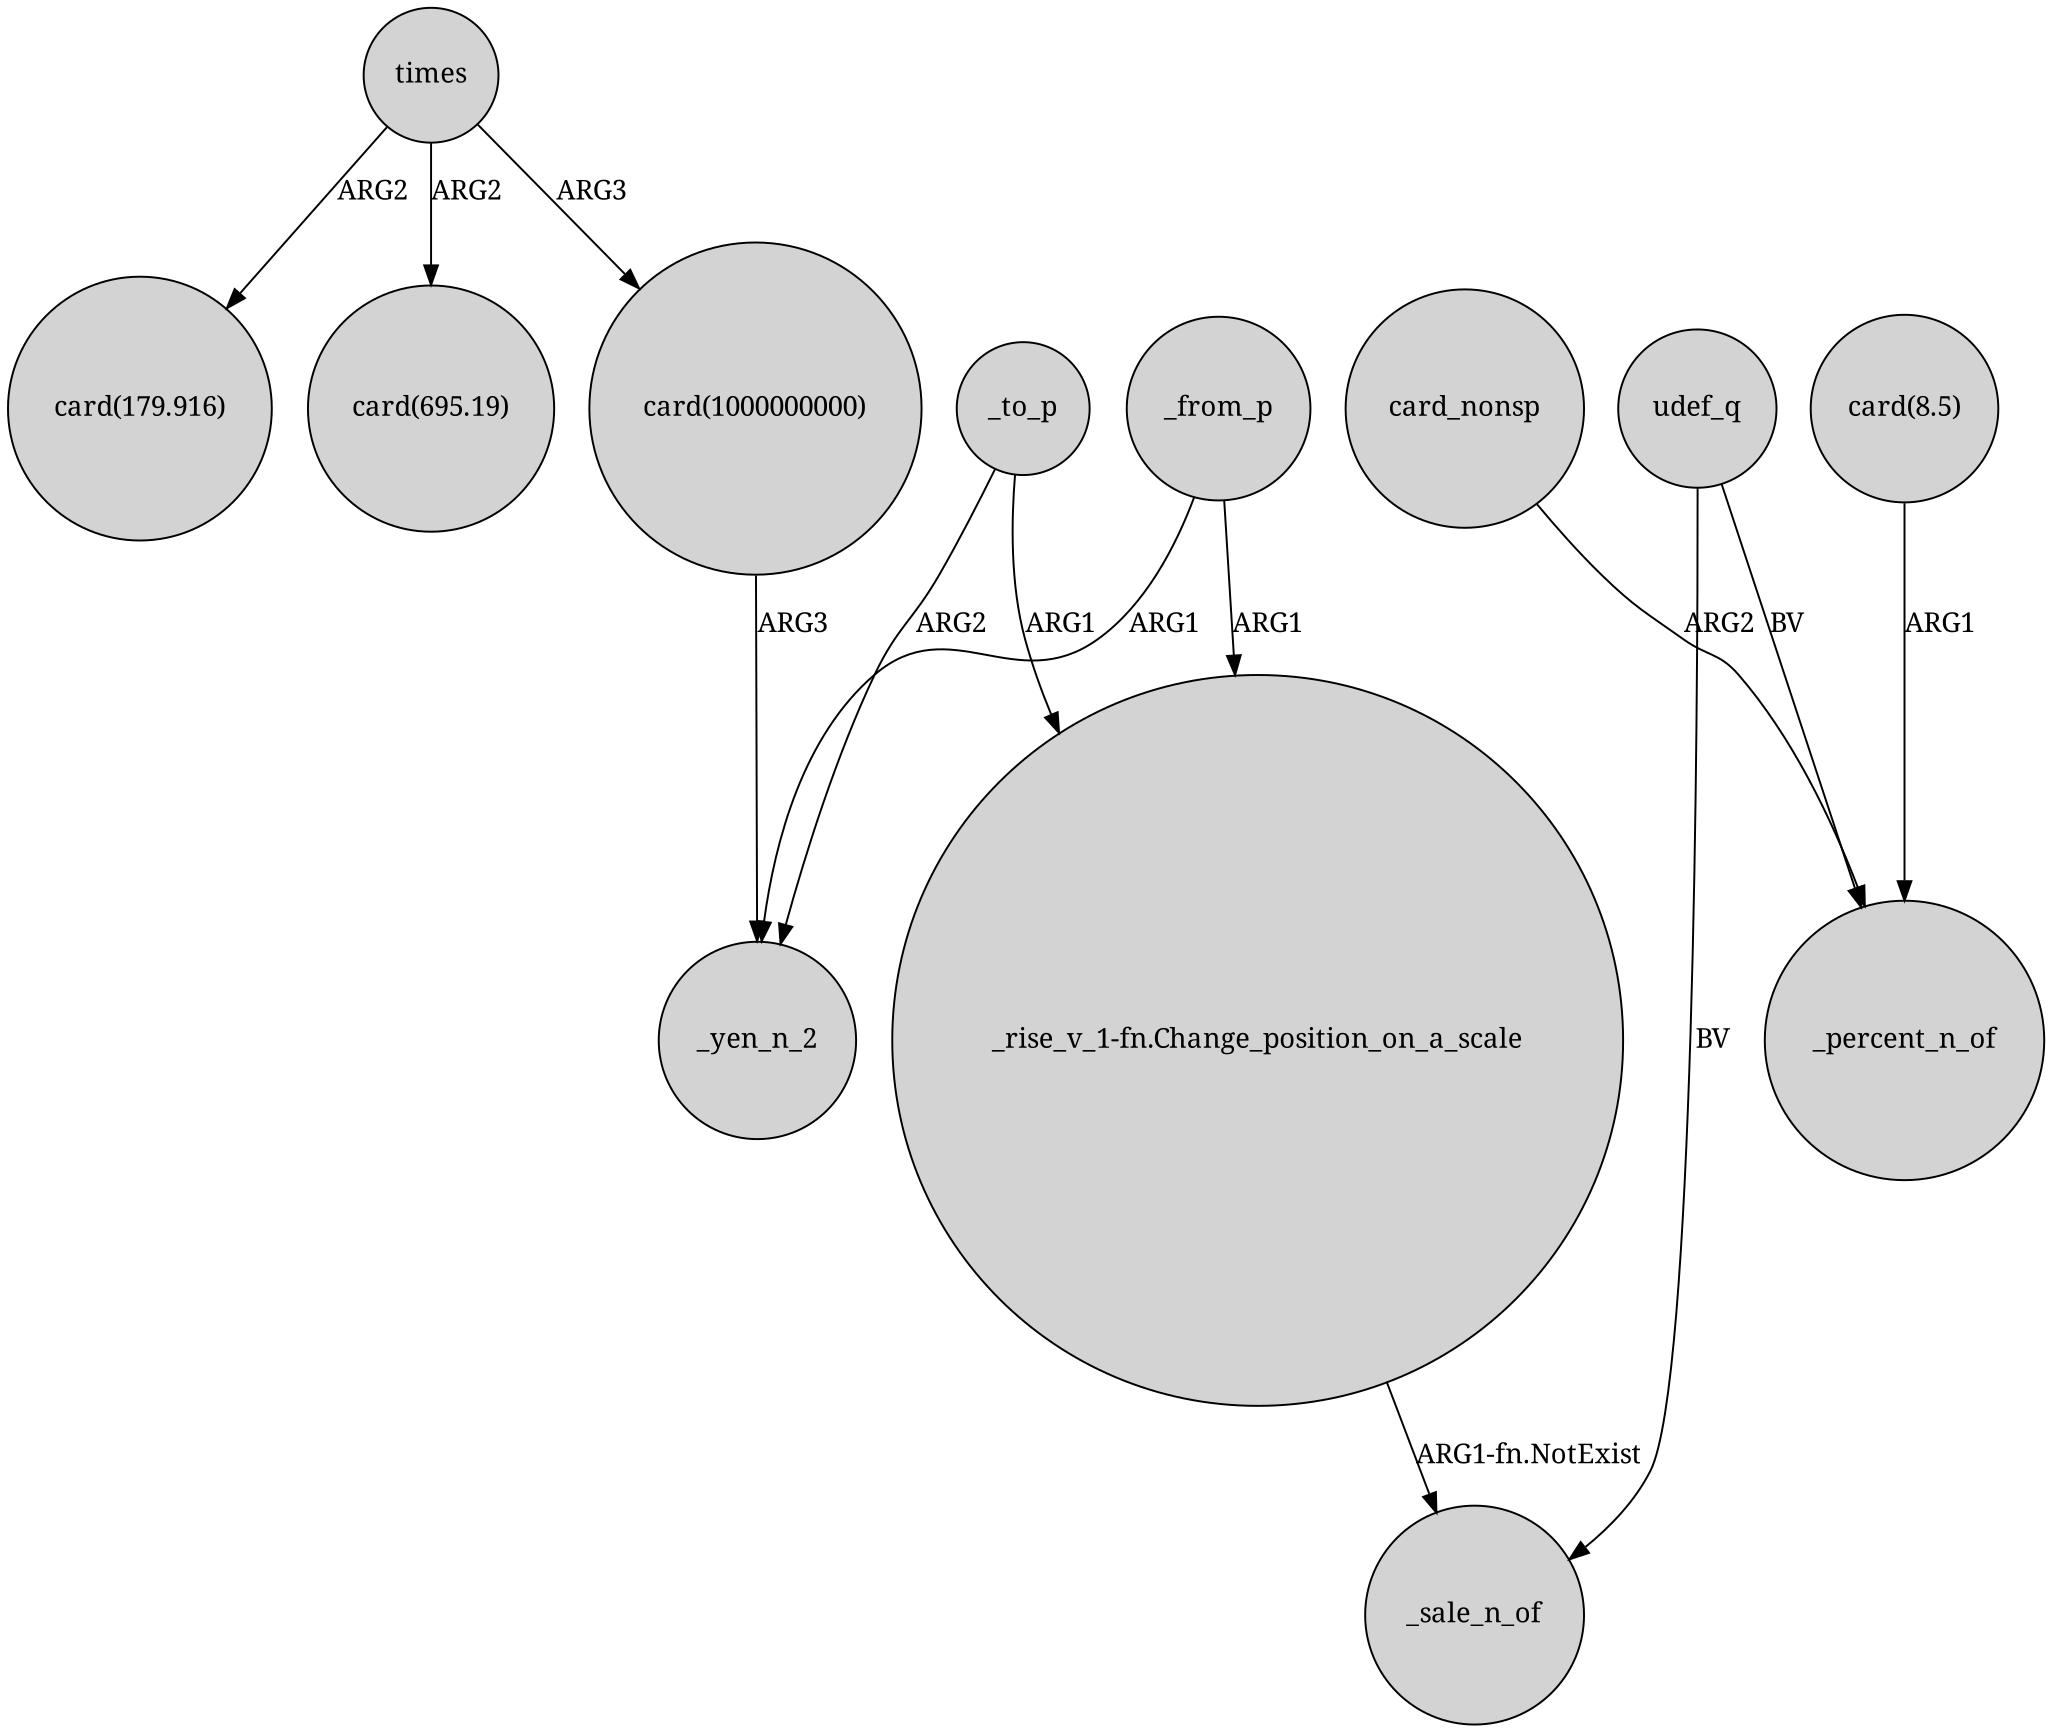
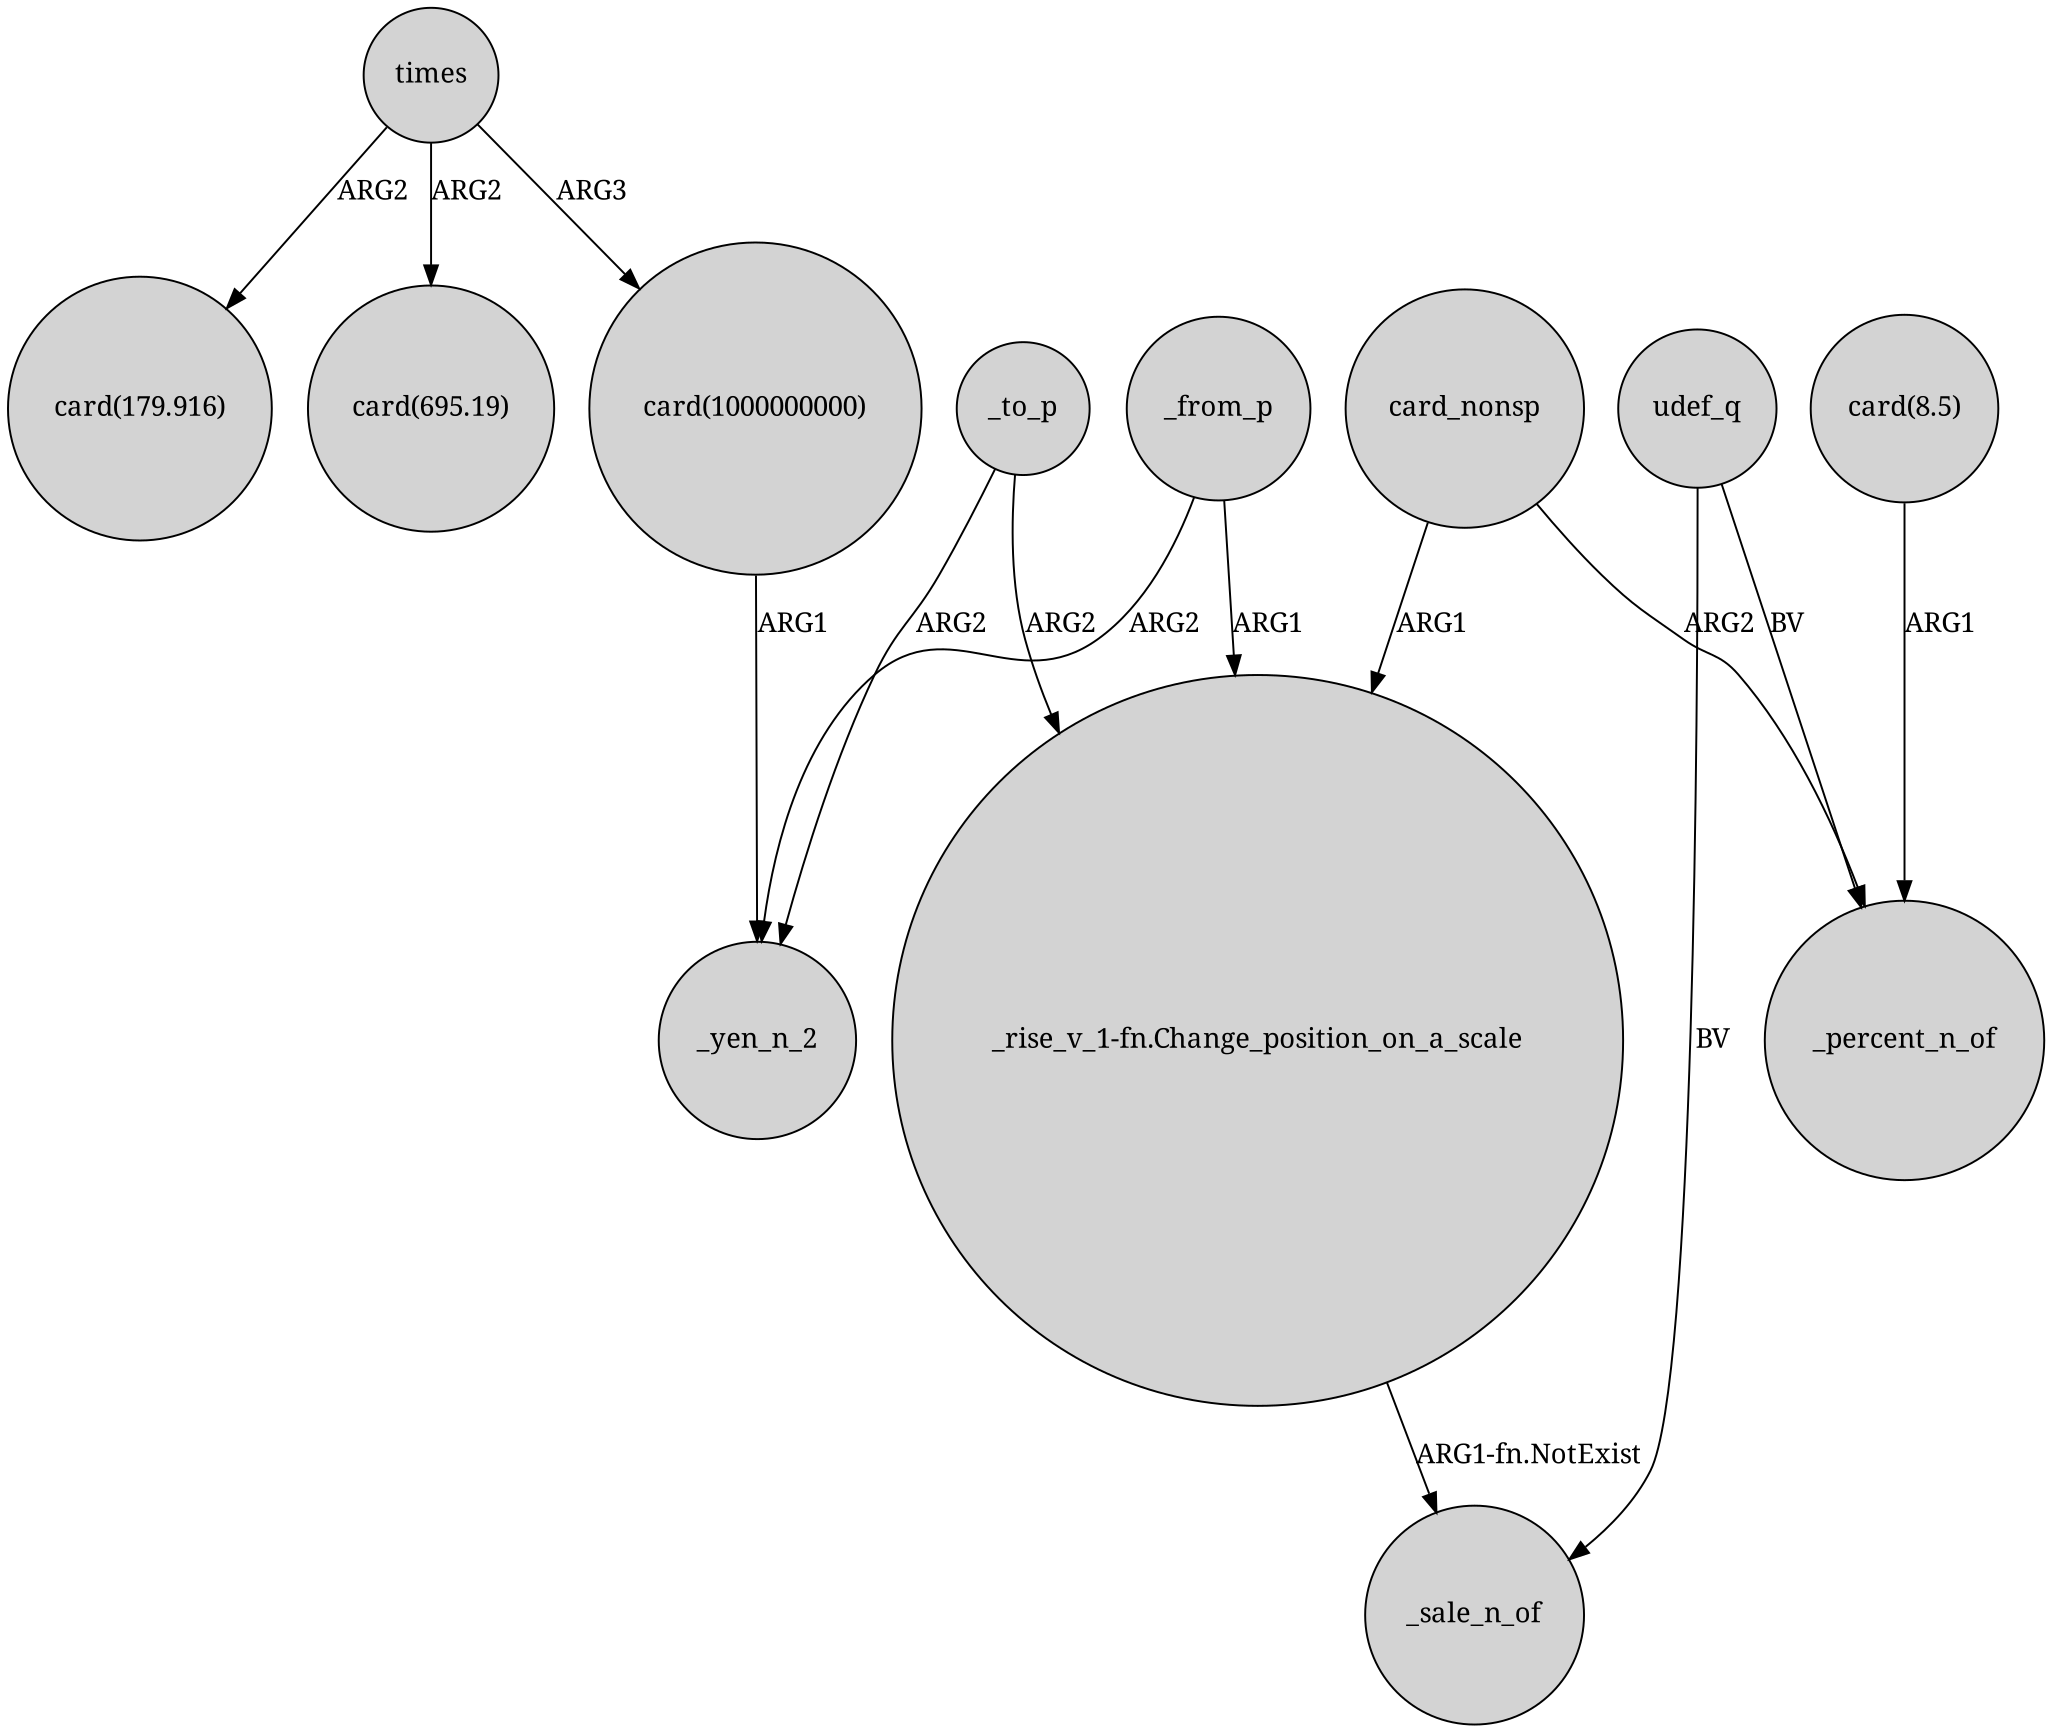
none -> (1403, 598)
(794, 625) -> (794, 625)
(1061, 625) -> (1061, 625)
(1165, 625) -> (1165, 625)
